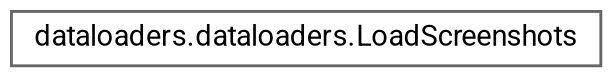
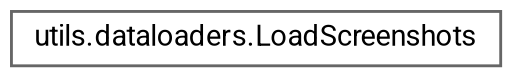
(306, 39) -> (256, 39)
